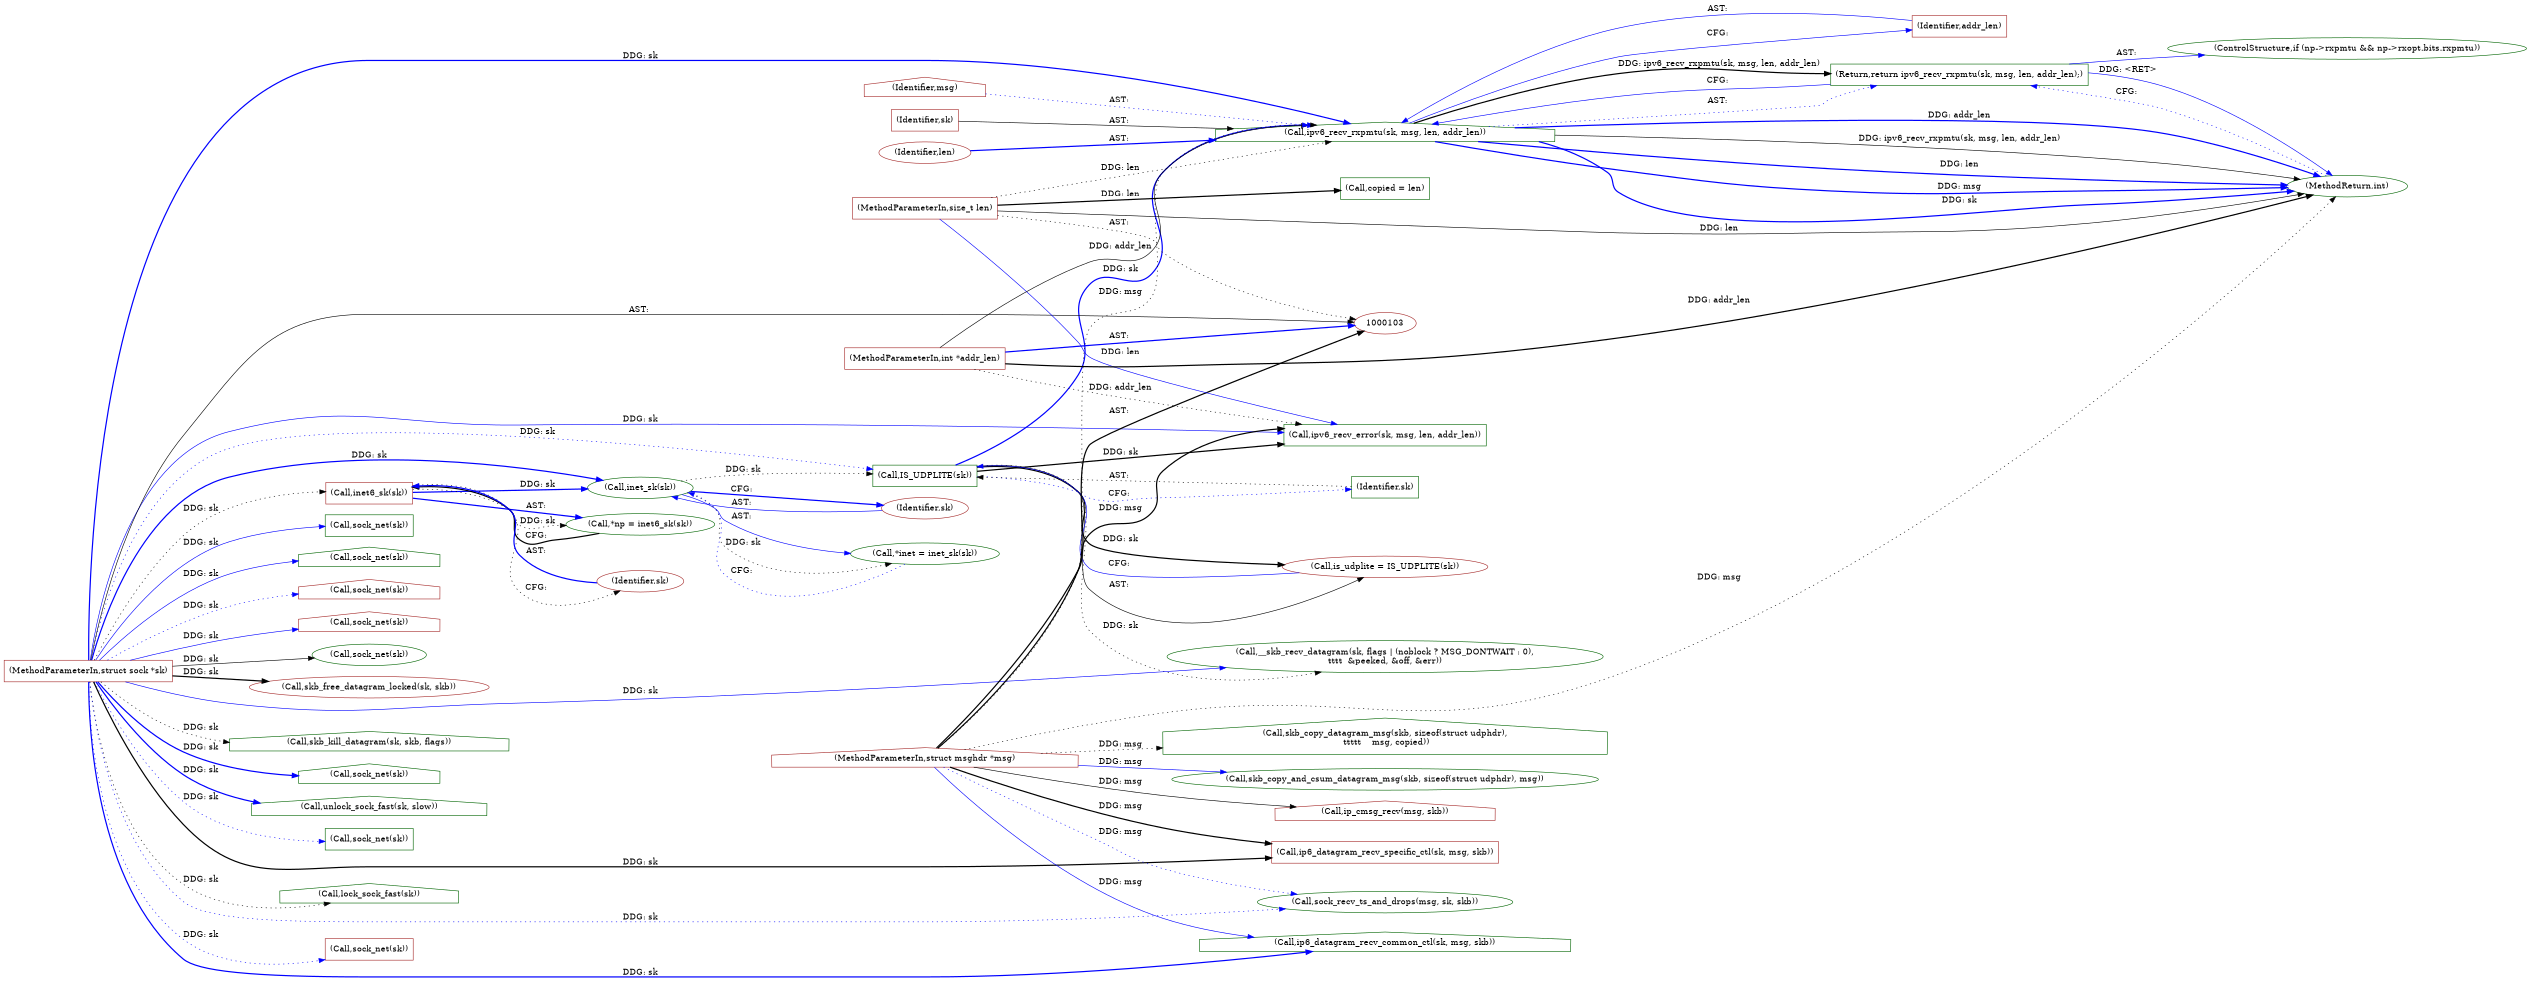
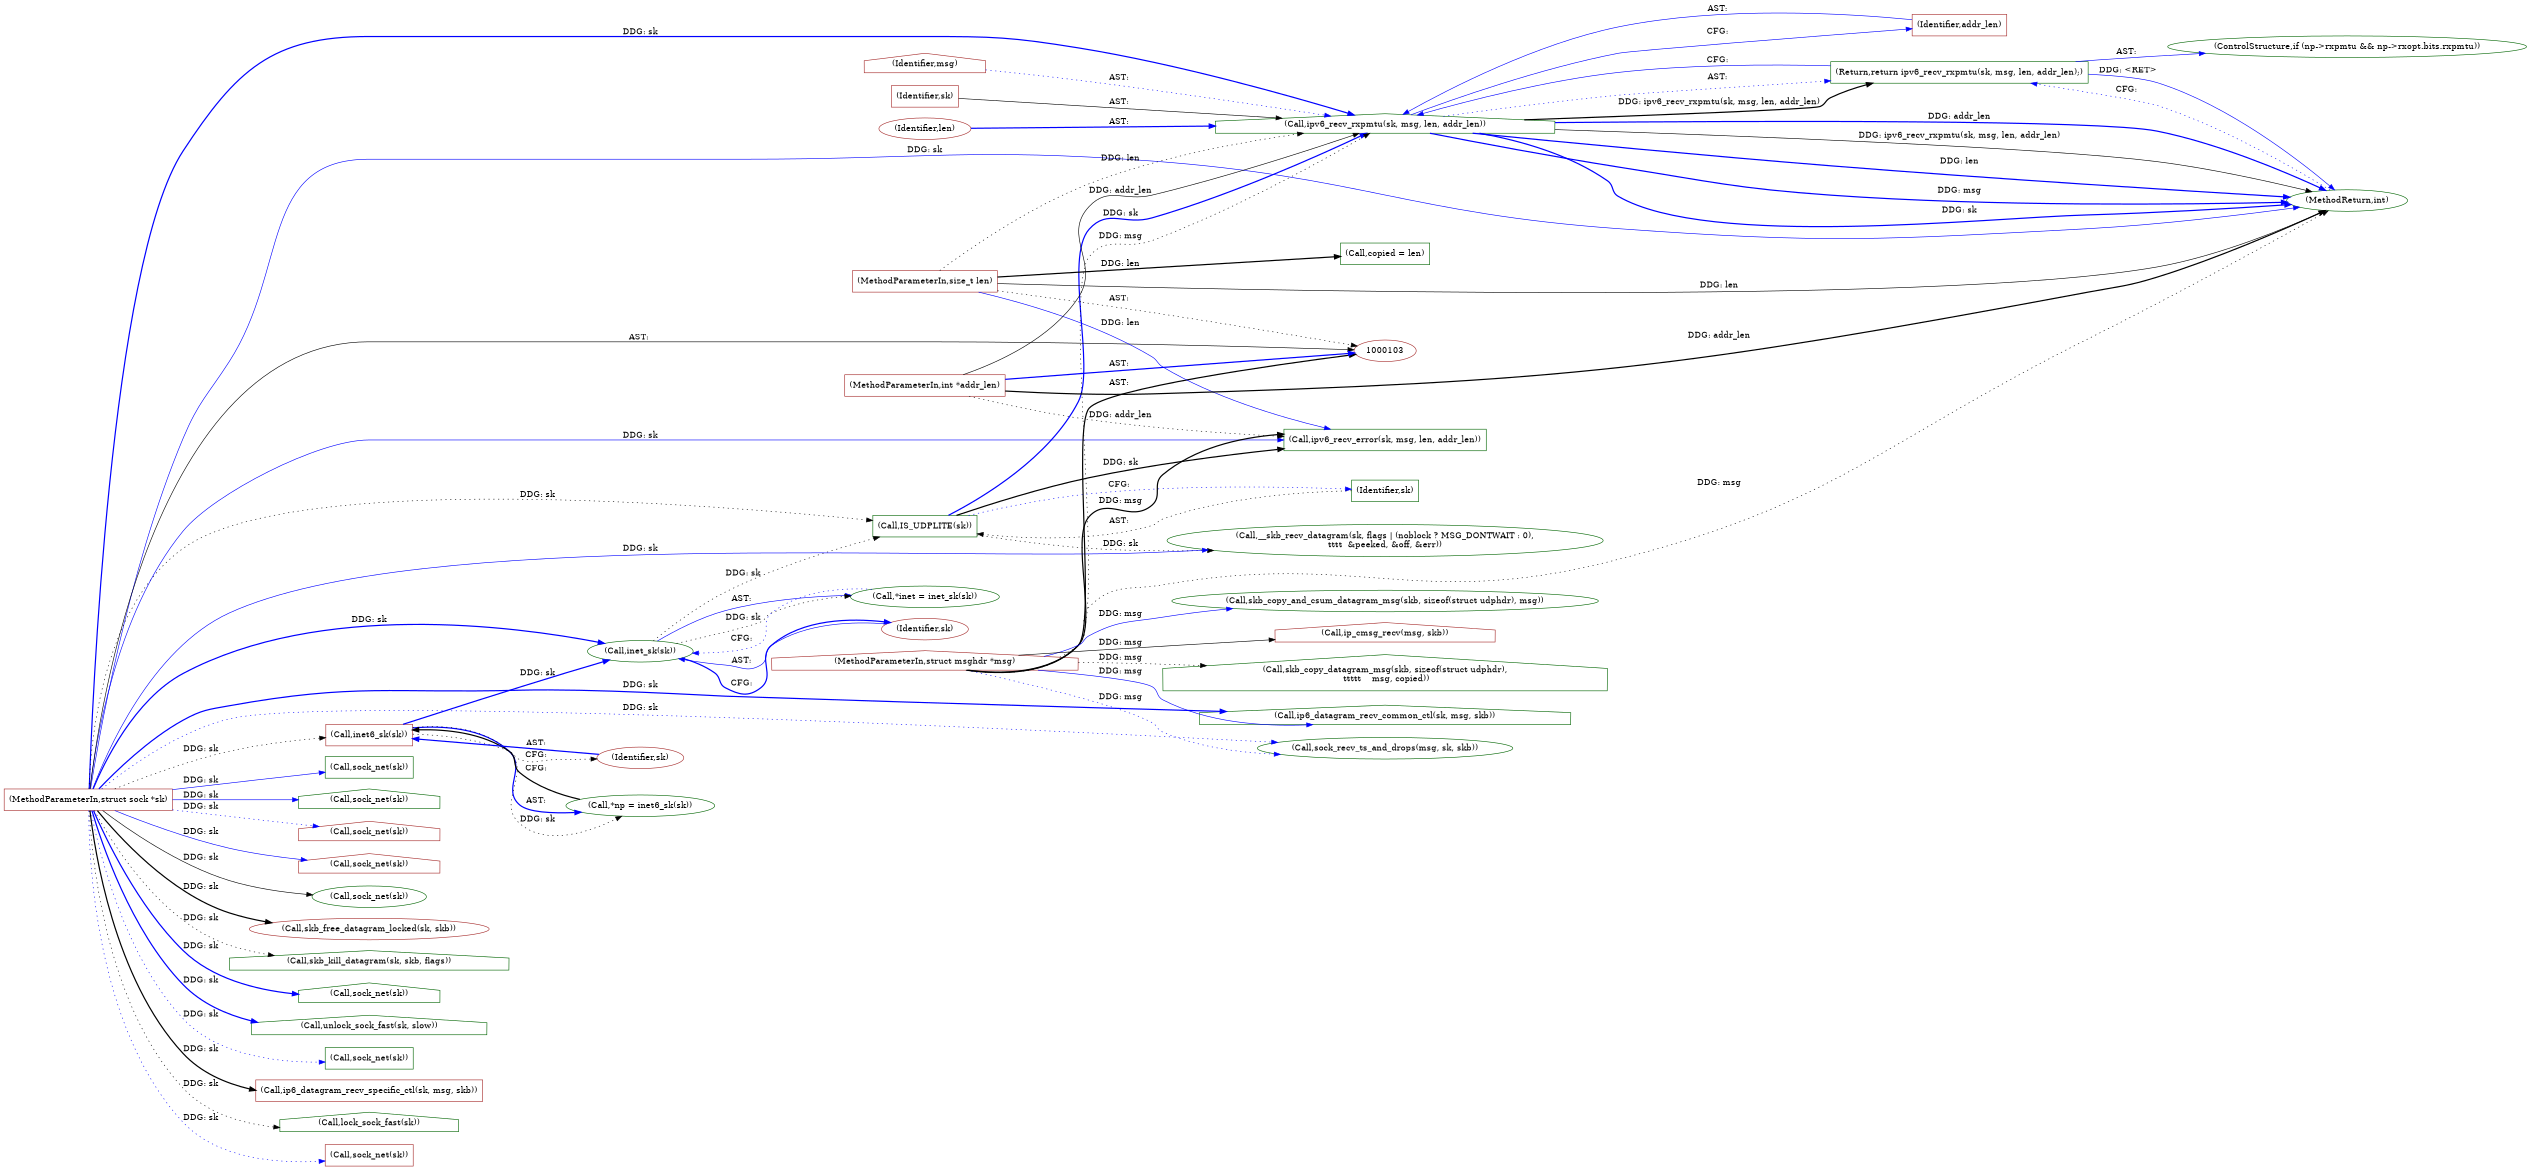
none -> (975, 155)
(416, 433) -> (389, 503)
(1385, 567) -> none
(1106, 815) -> none
